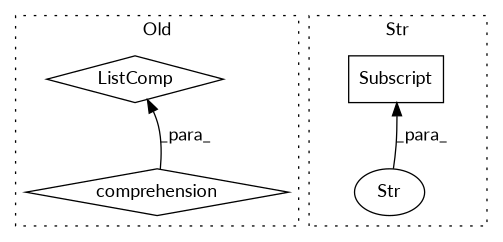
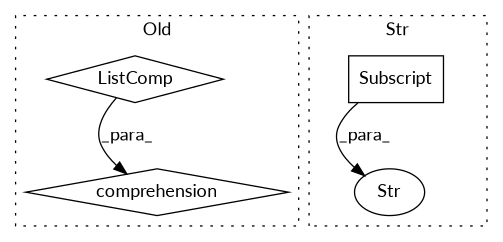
(161, 140) -> (99, 132)
(396, 142) -> (337, 134)
